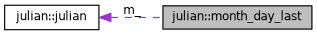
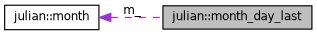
(52, 17) -> (52, 17)
